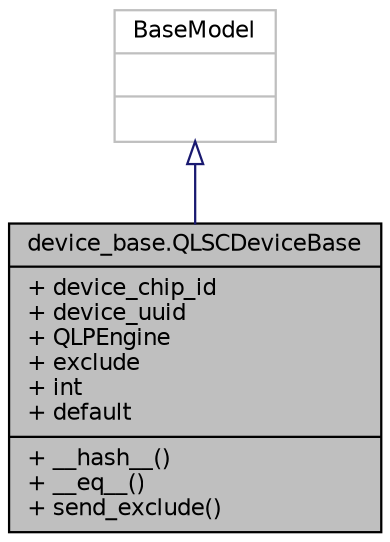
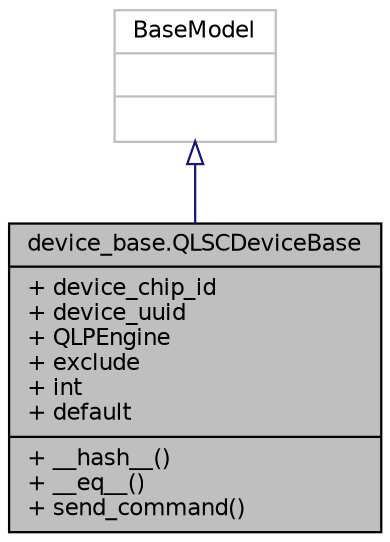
(125, 508) -> (137, 508)
